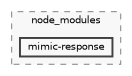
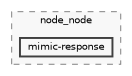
(66, 21) -> (66, 21)
